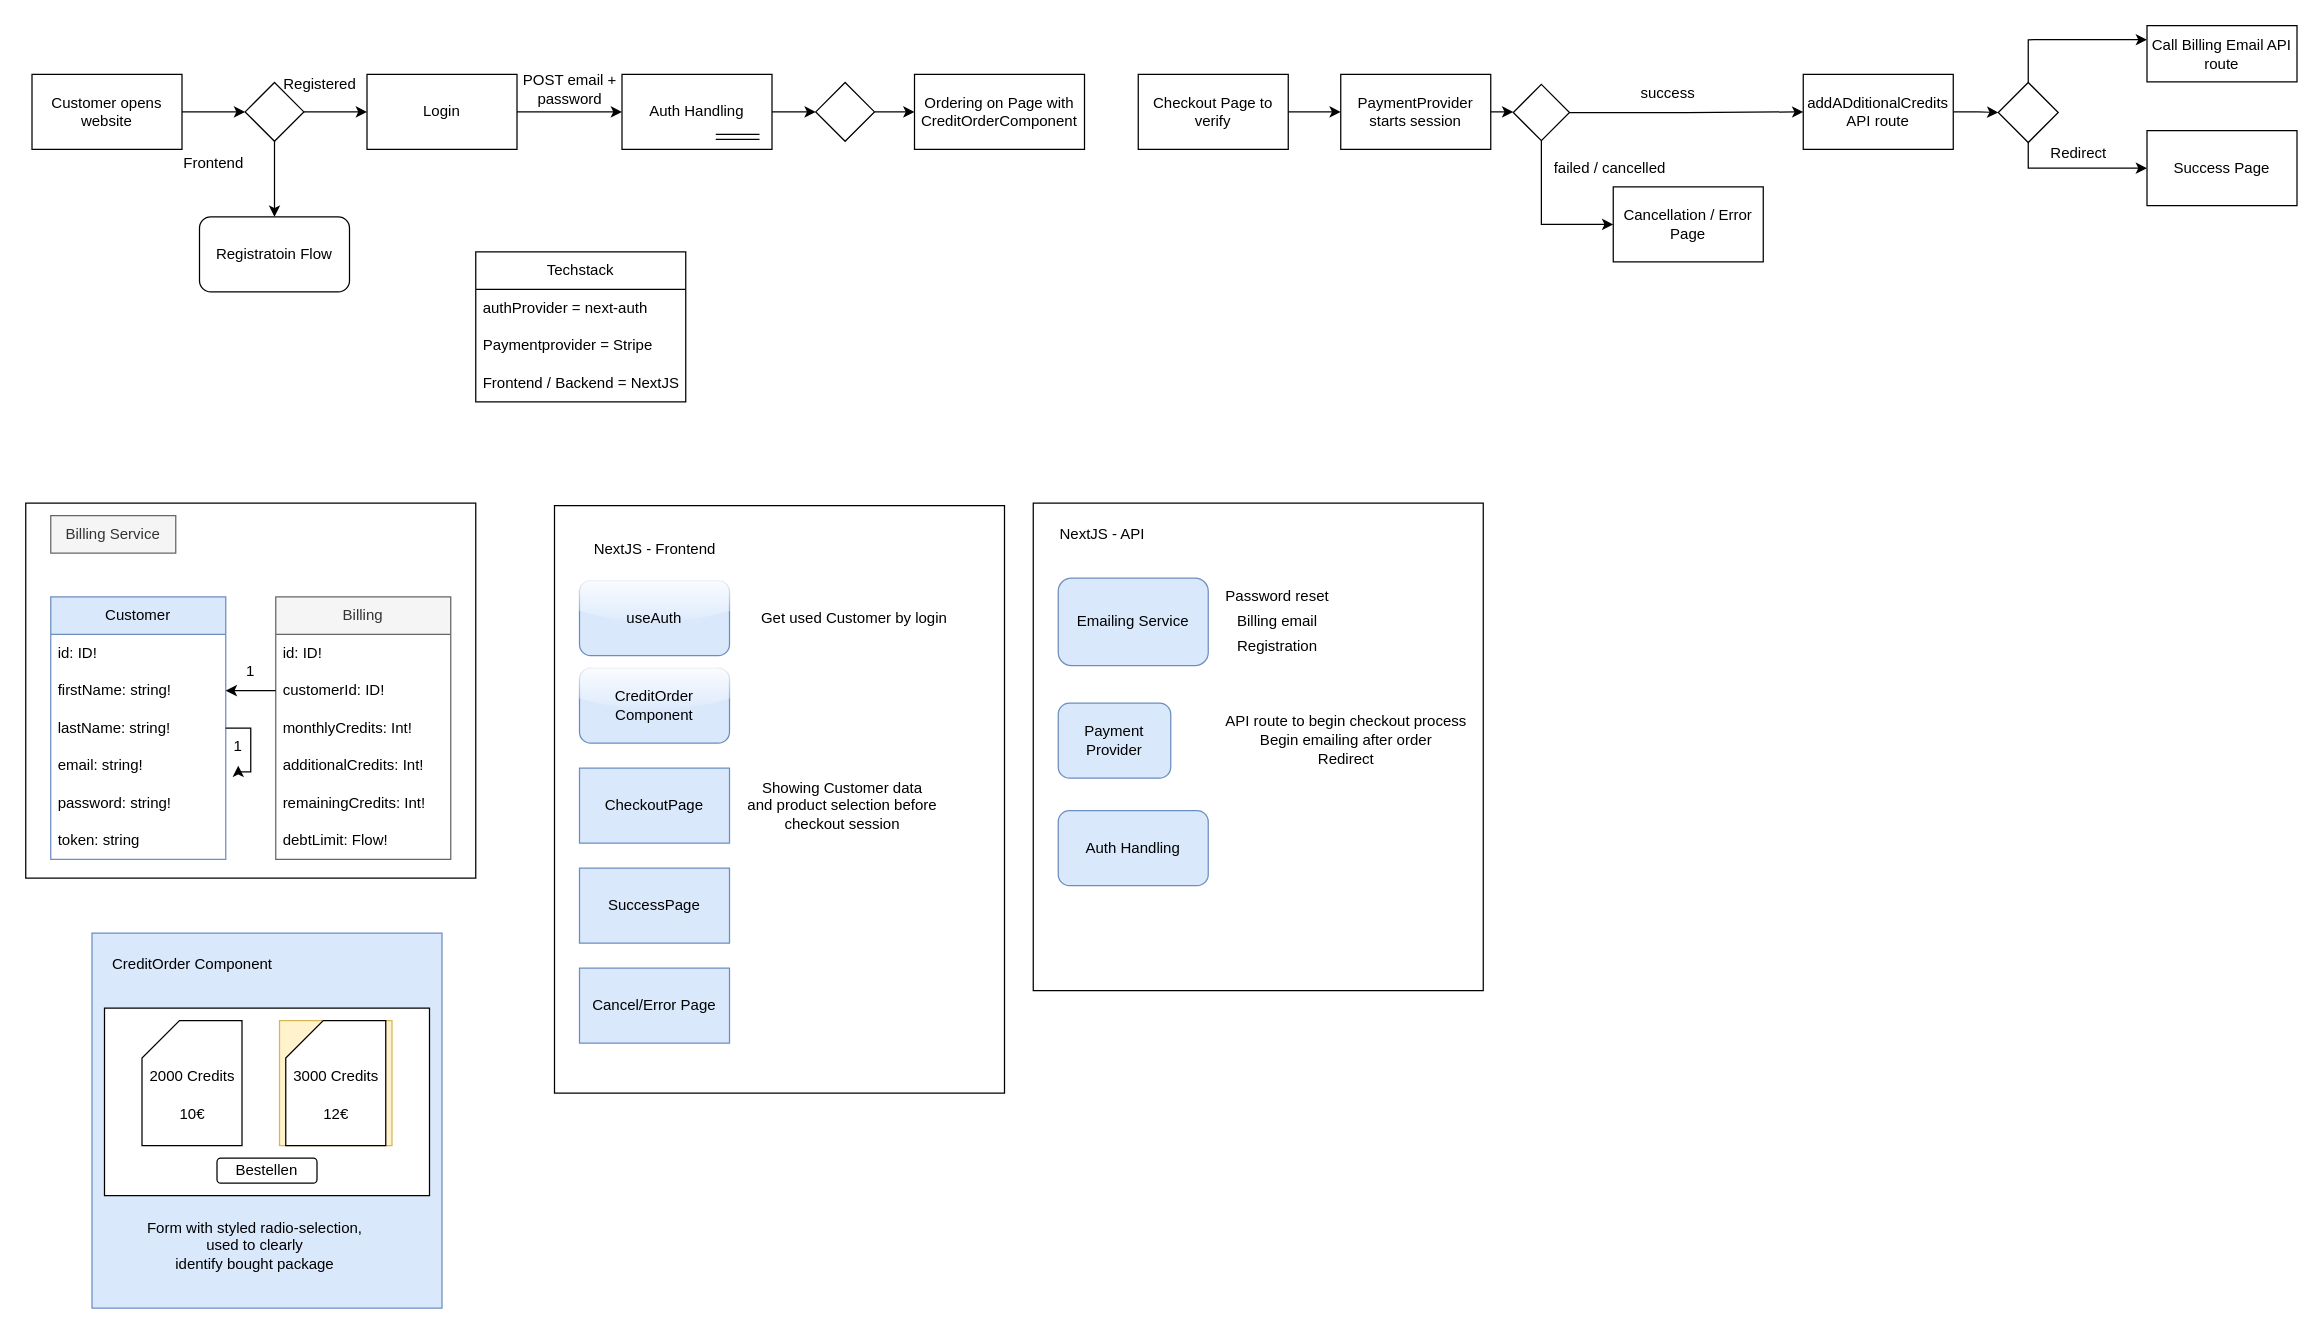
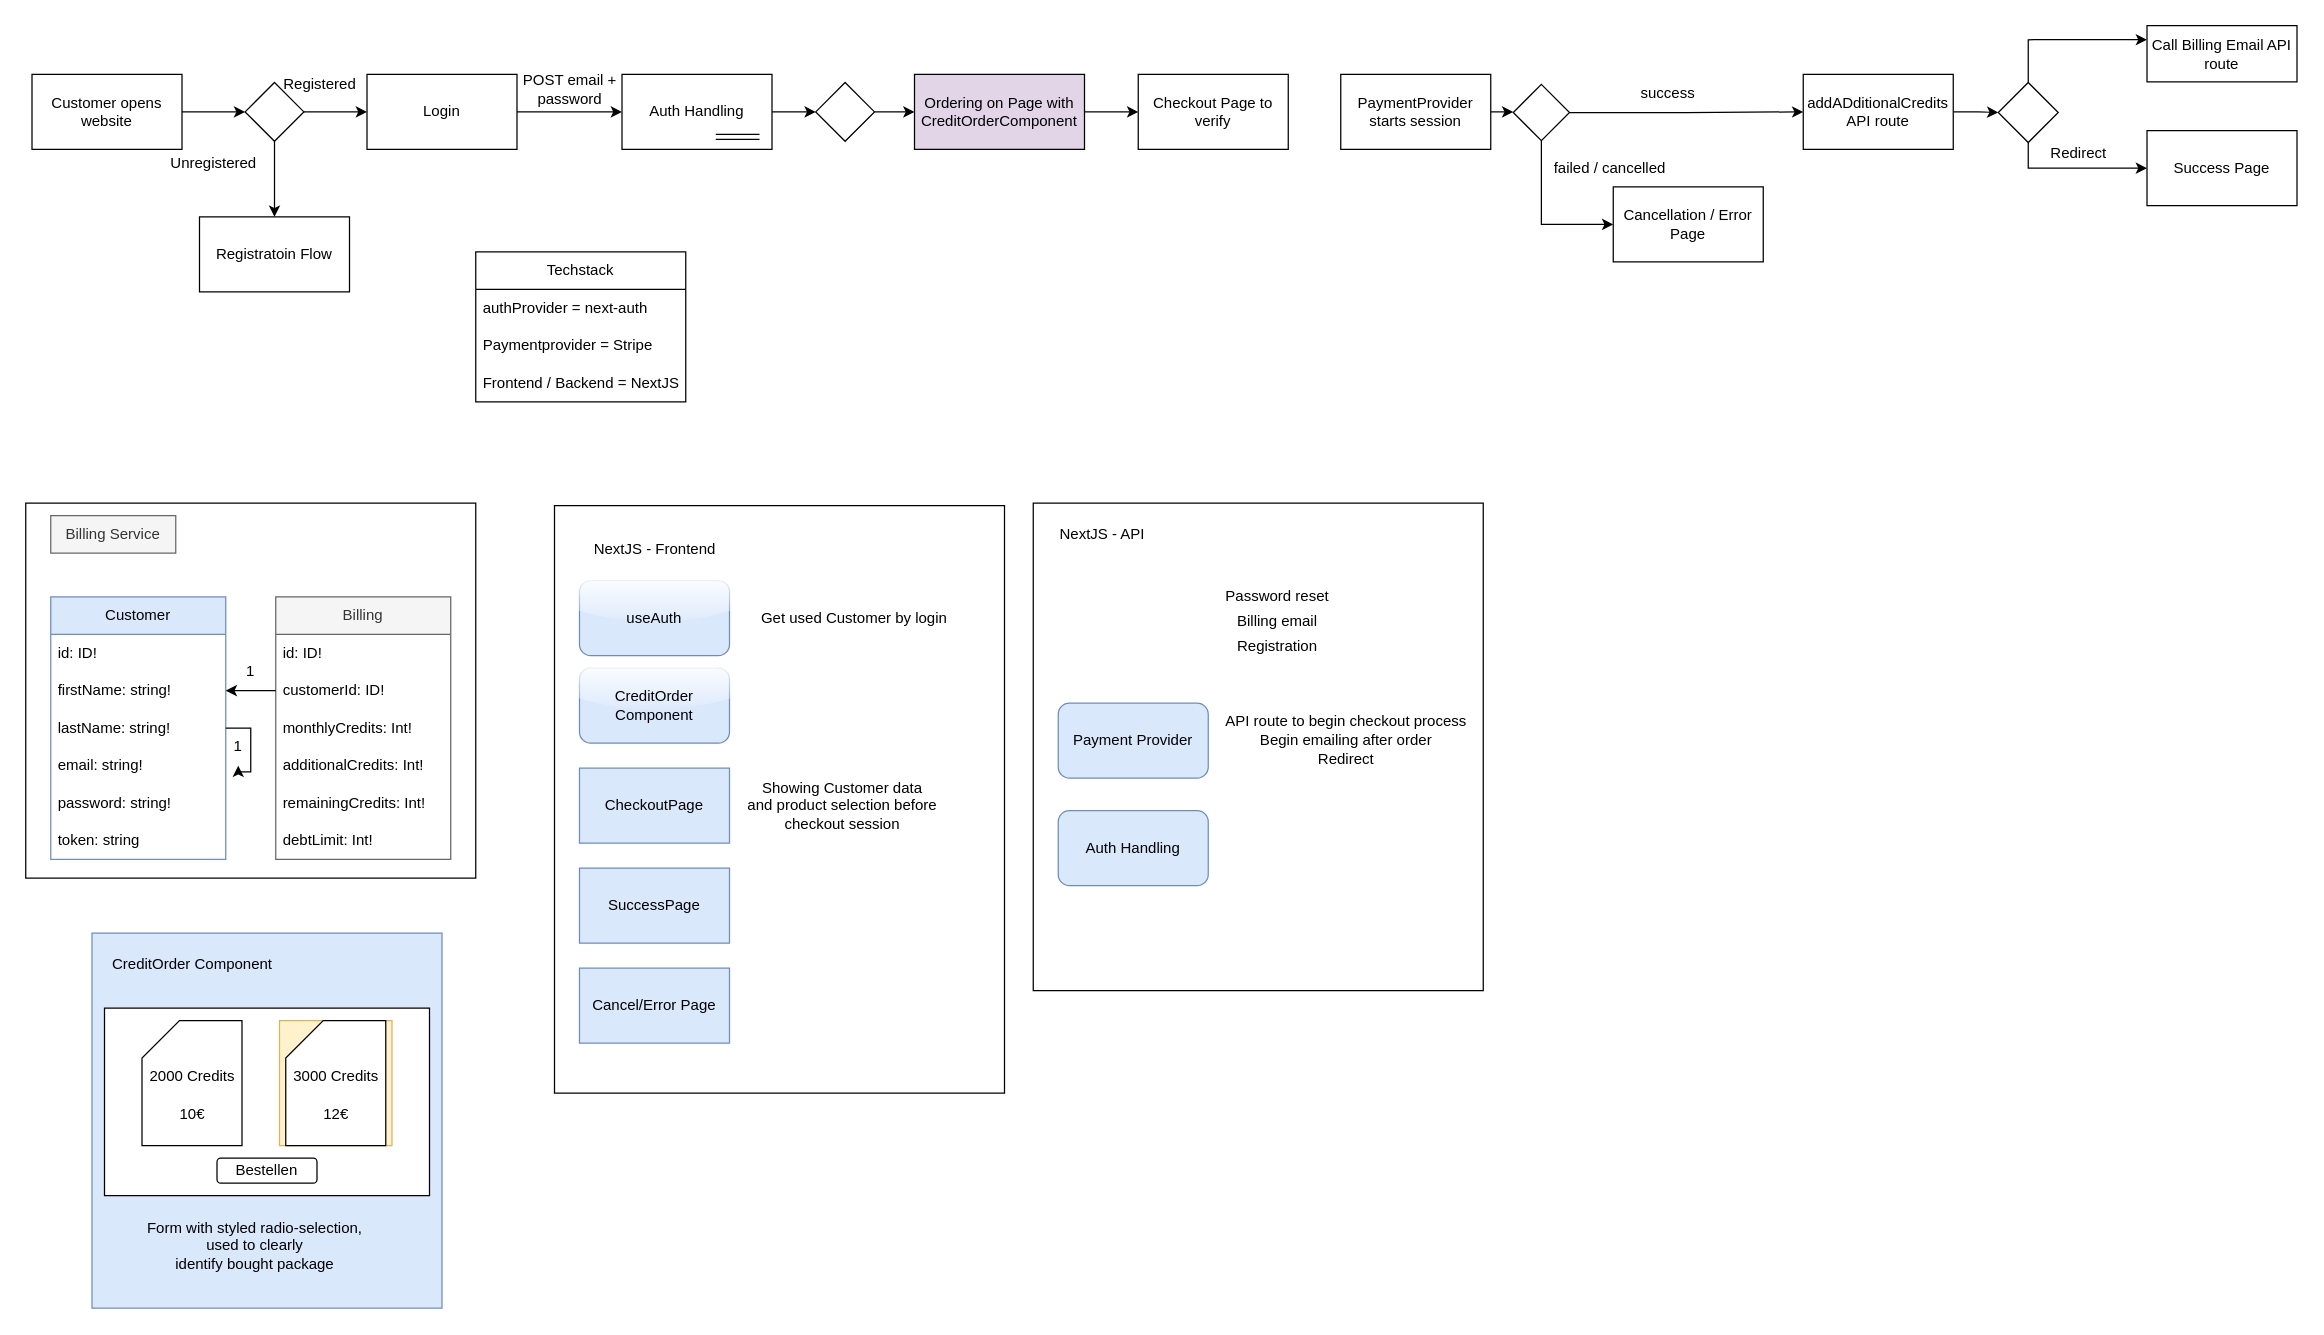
(999, 112) -> (999, 112)
none -> (1107, 112)
(1310, 112) -> none
(214, 163) -> (214, 163)
(274, 254) -> (274, 254)
(1133, 622) -> none
(1114, 741) -> (1133, 741)
(339, 841) -> (336, 841)
